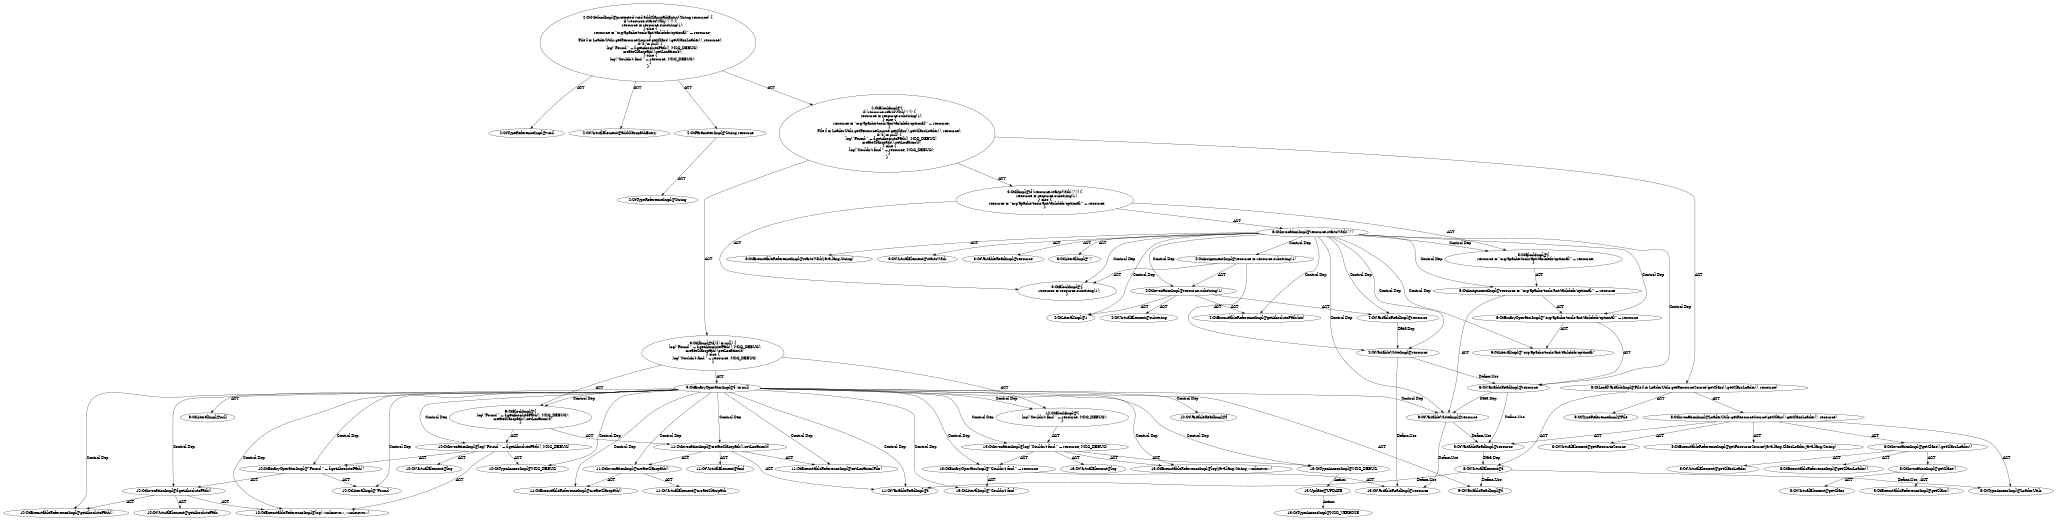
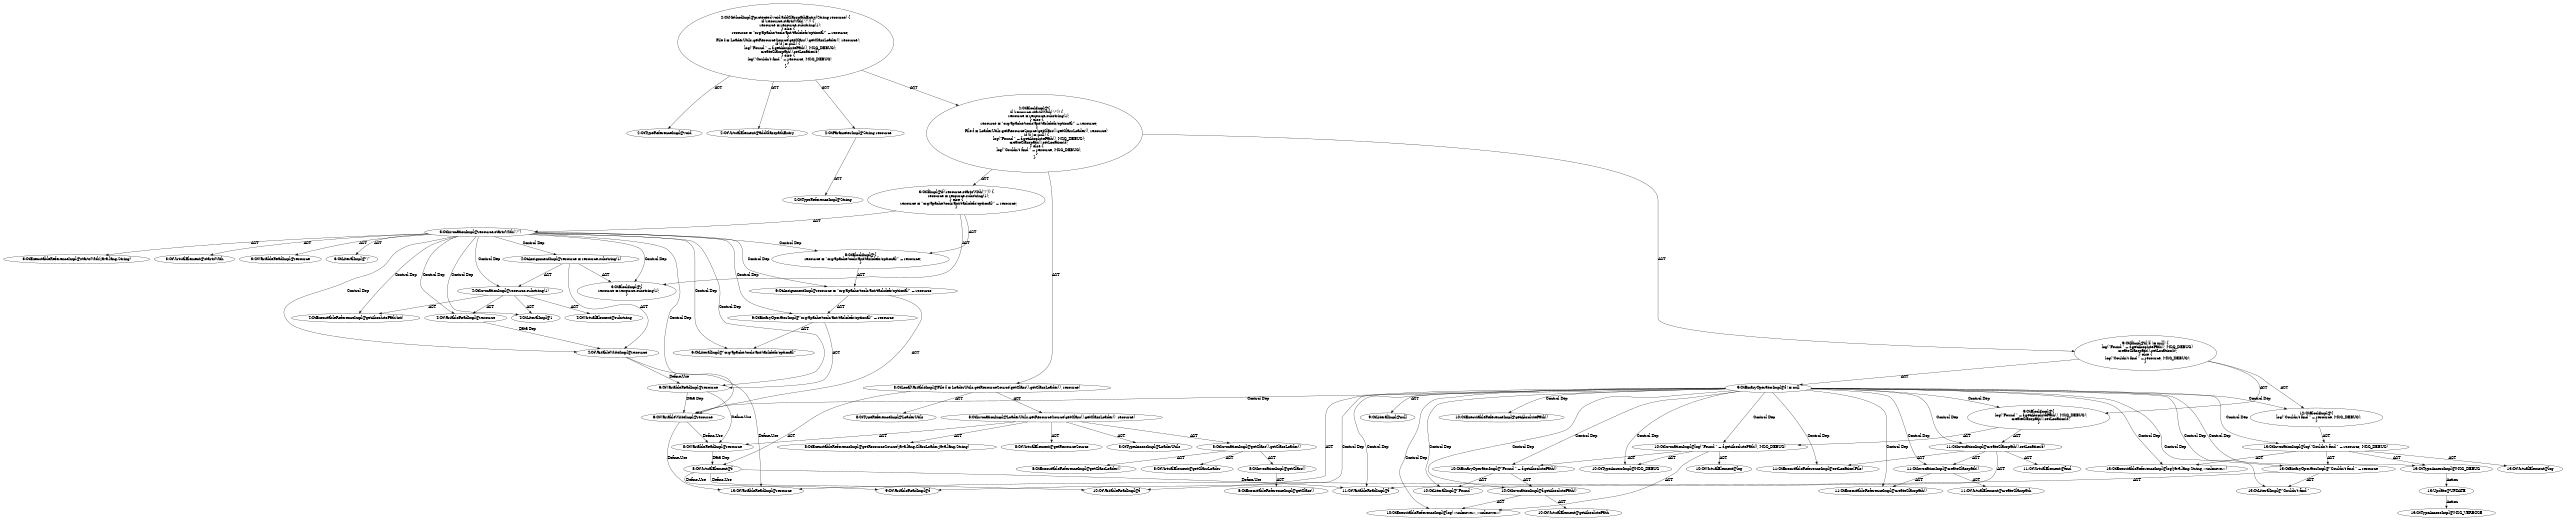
(1601, 417) -> (890, 417)
(1745, 476) -> (836, 486)
(1817, 491) -> none
(122, 502) -> none
